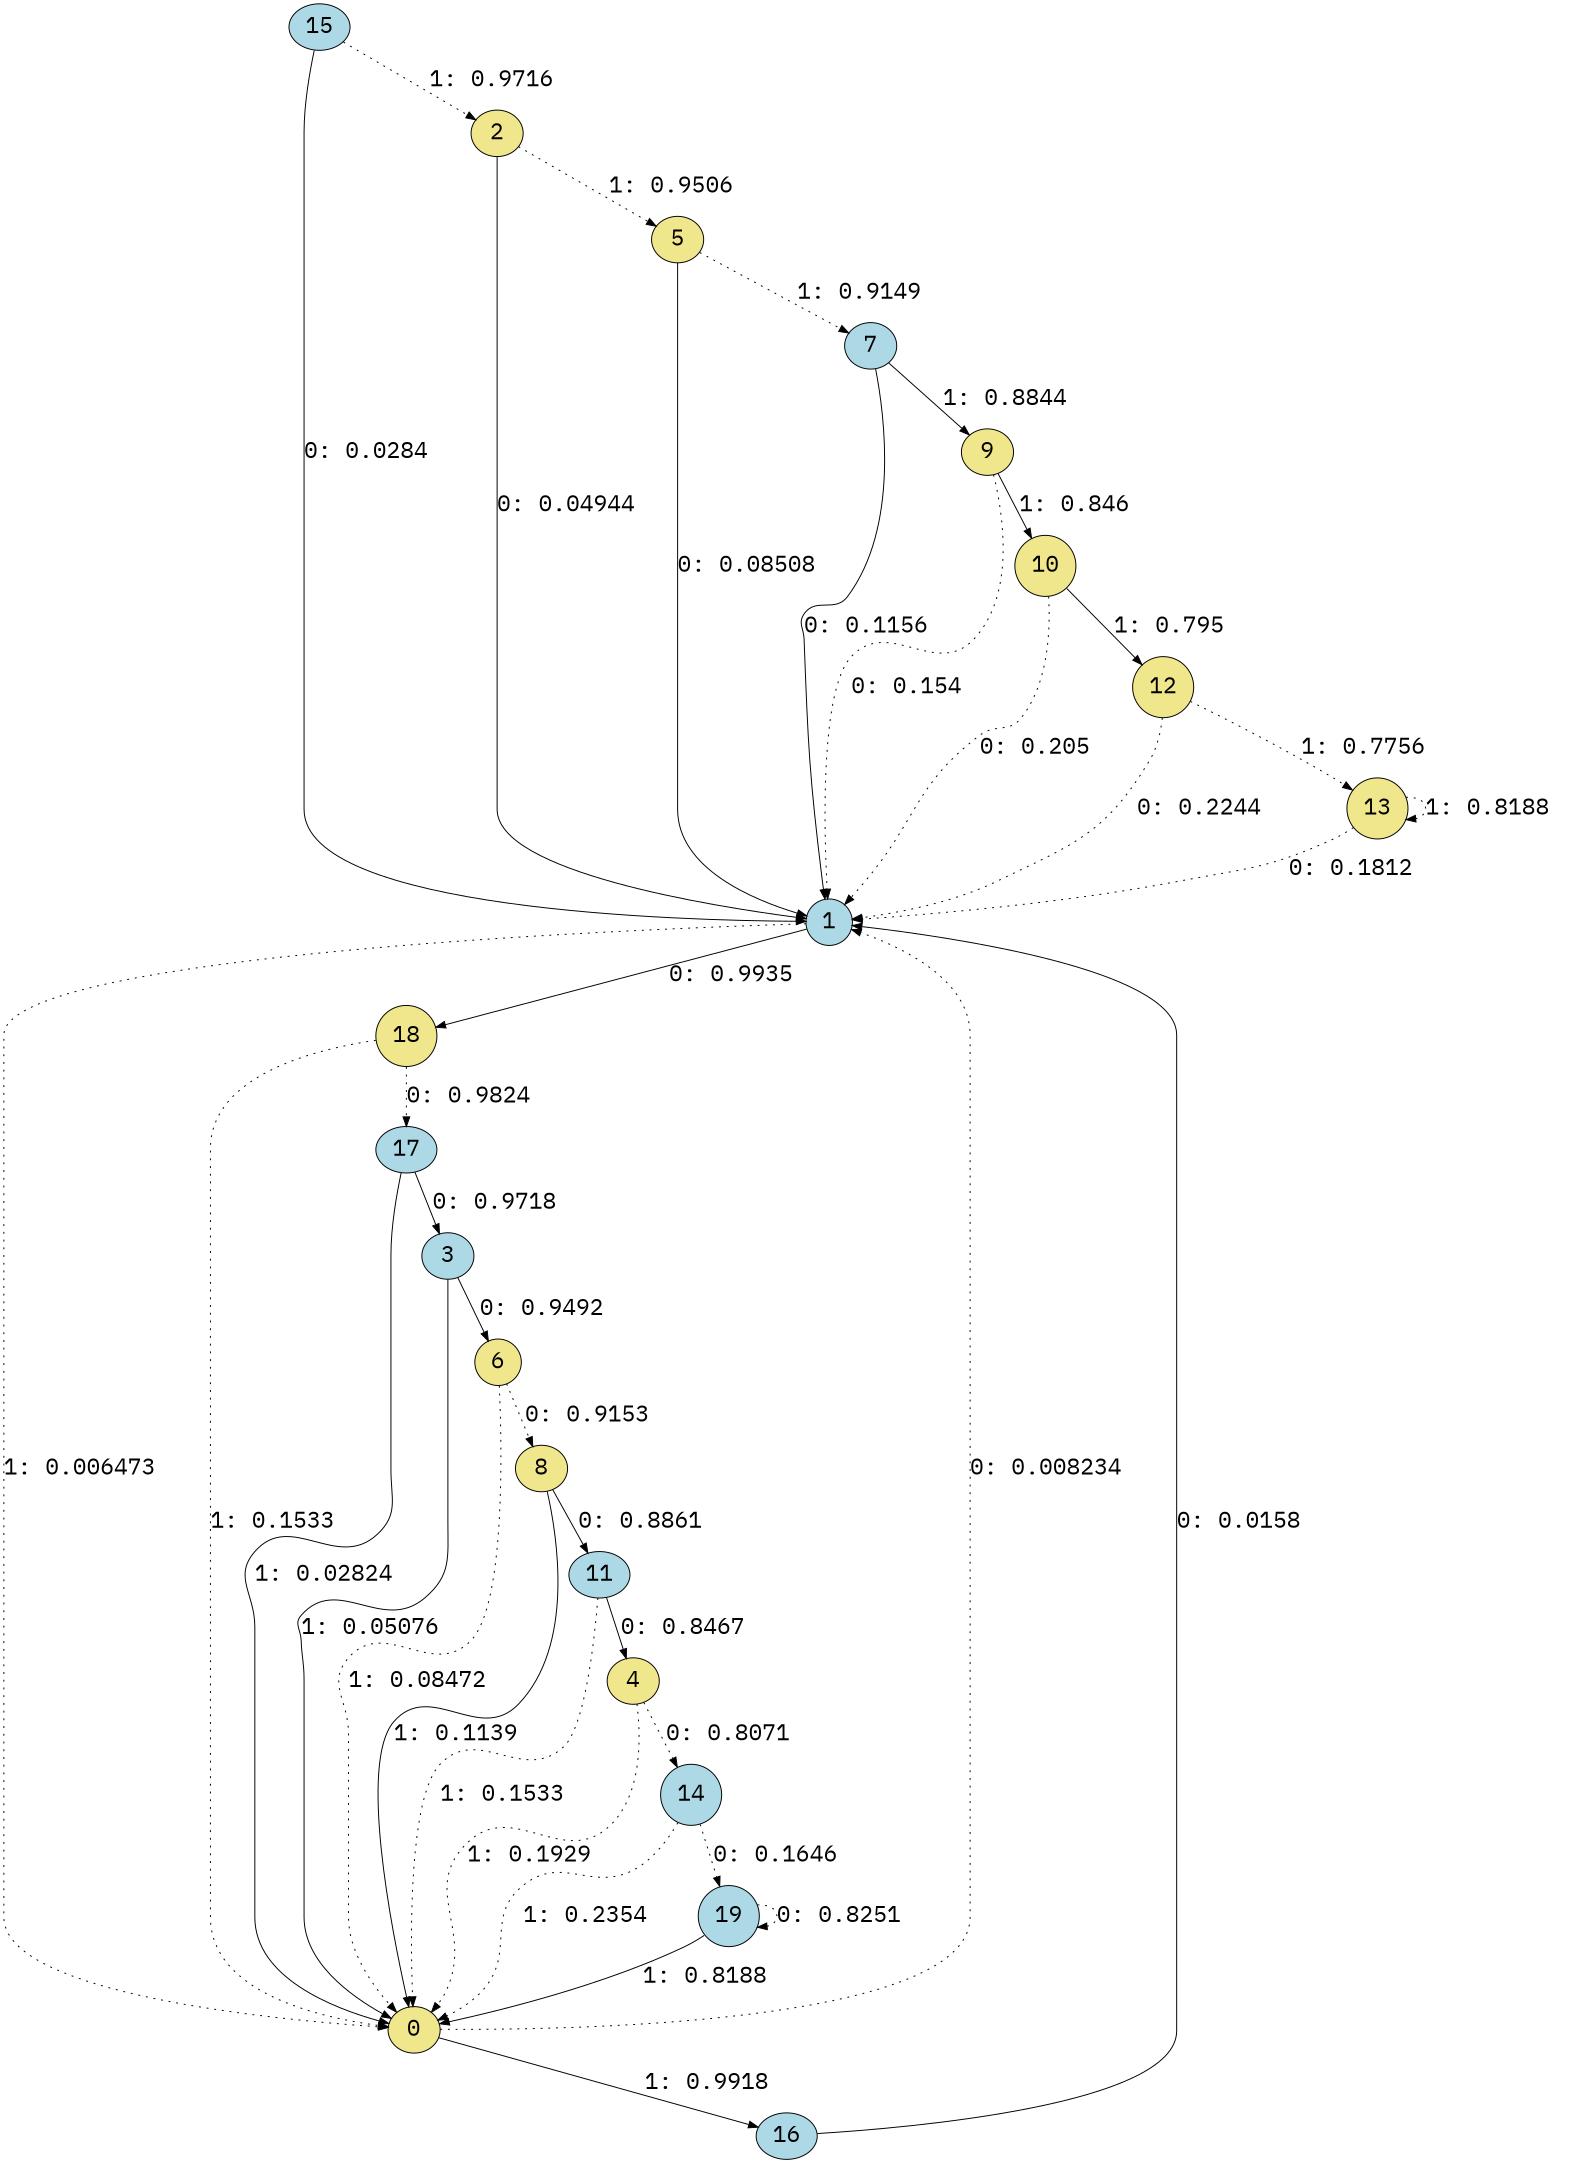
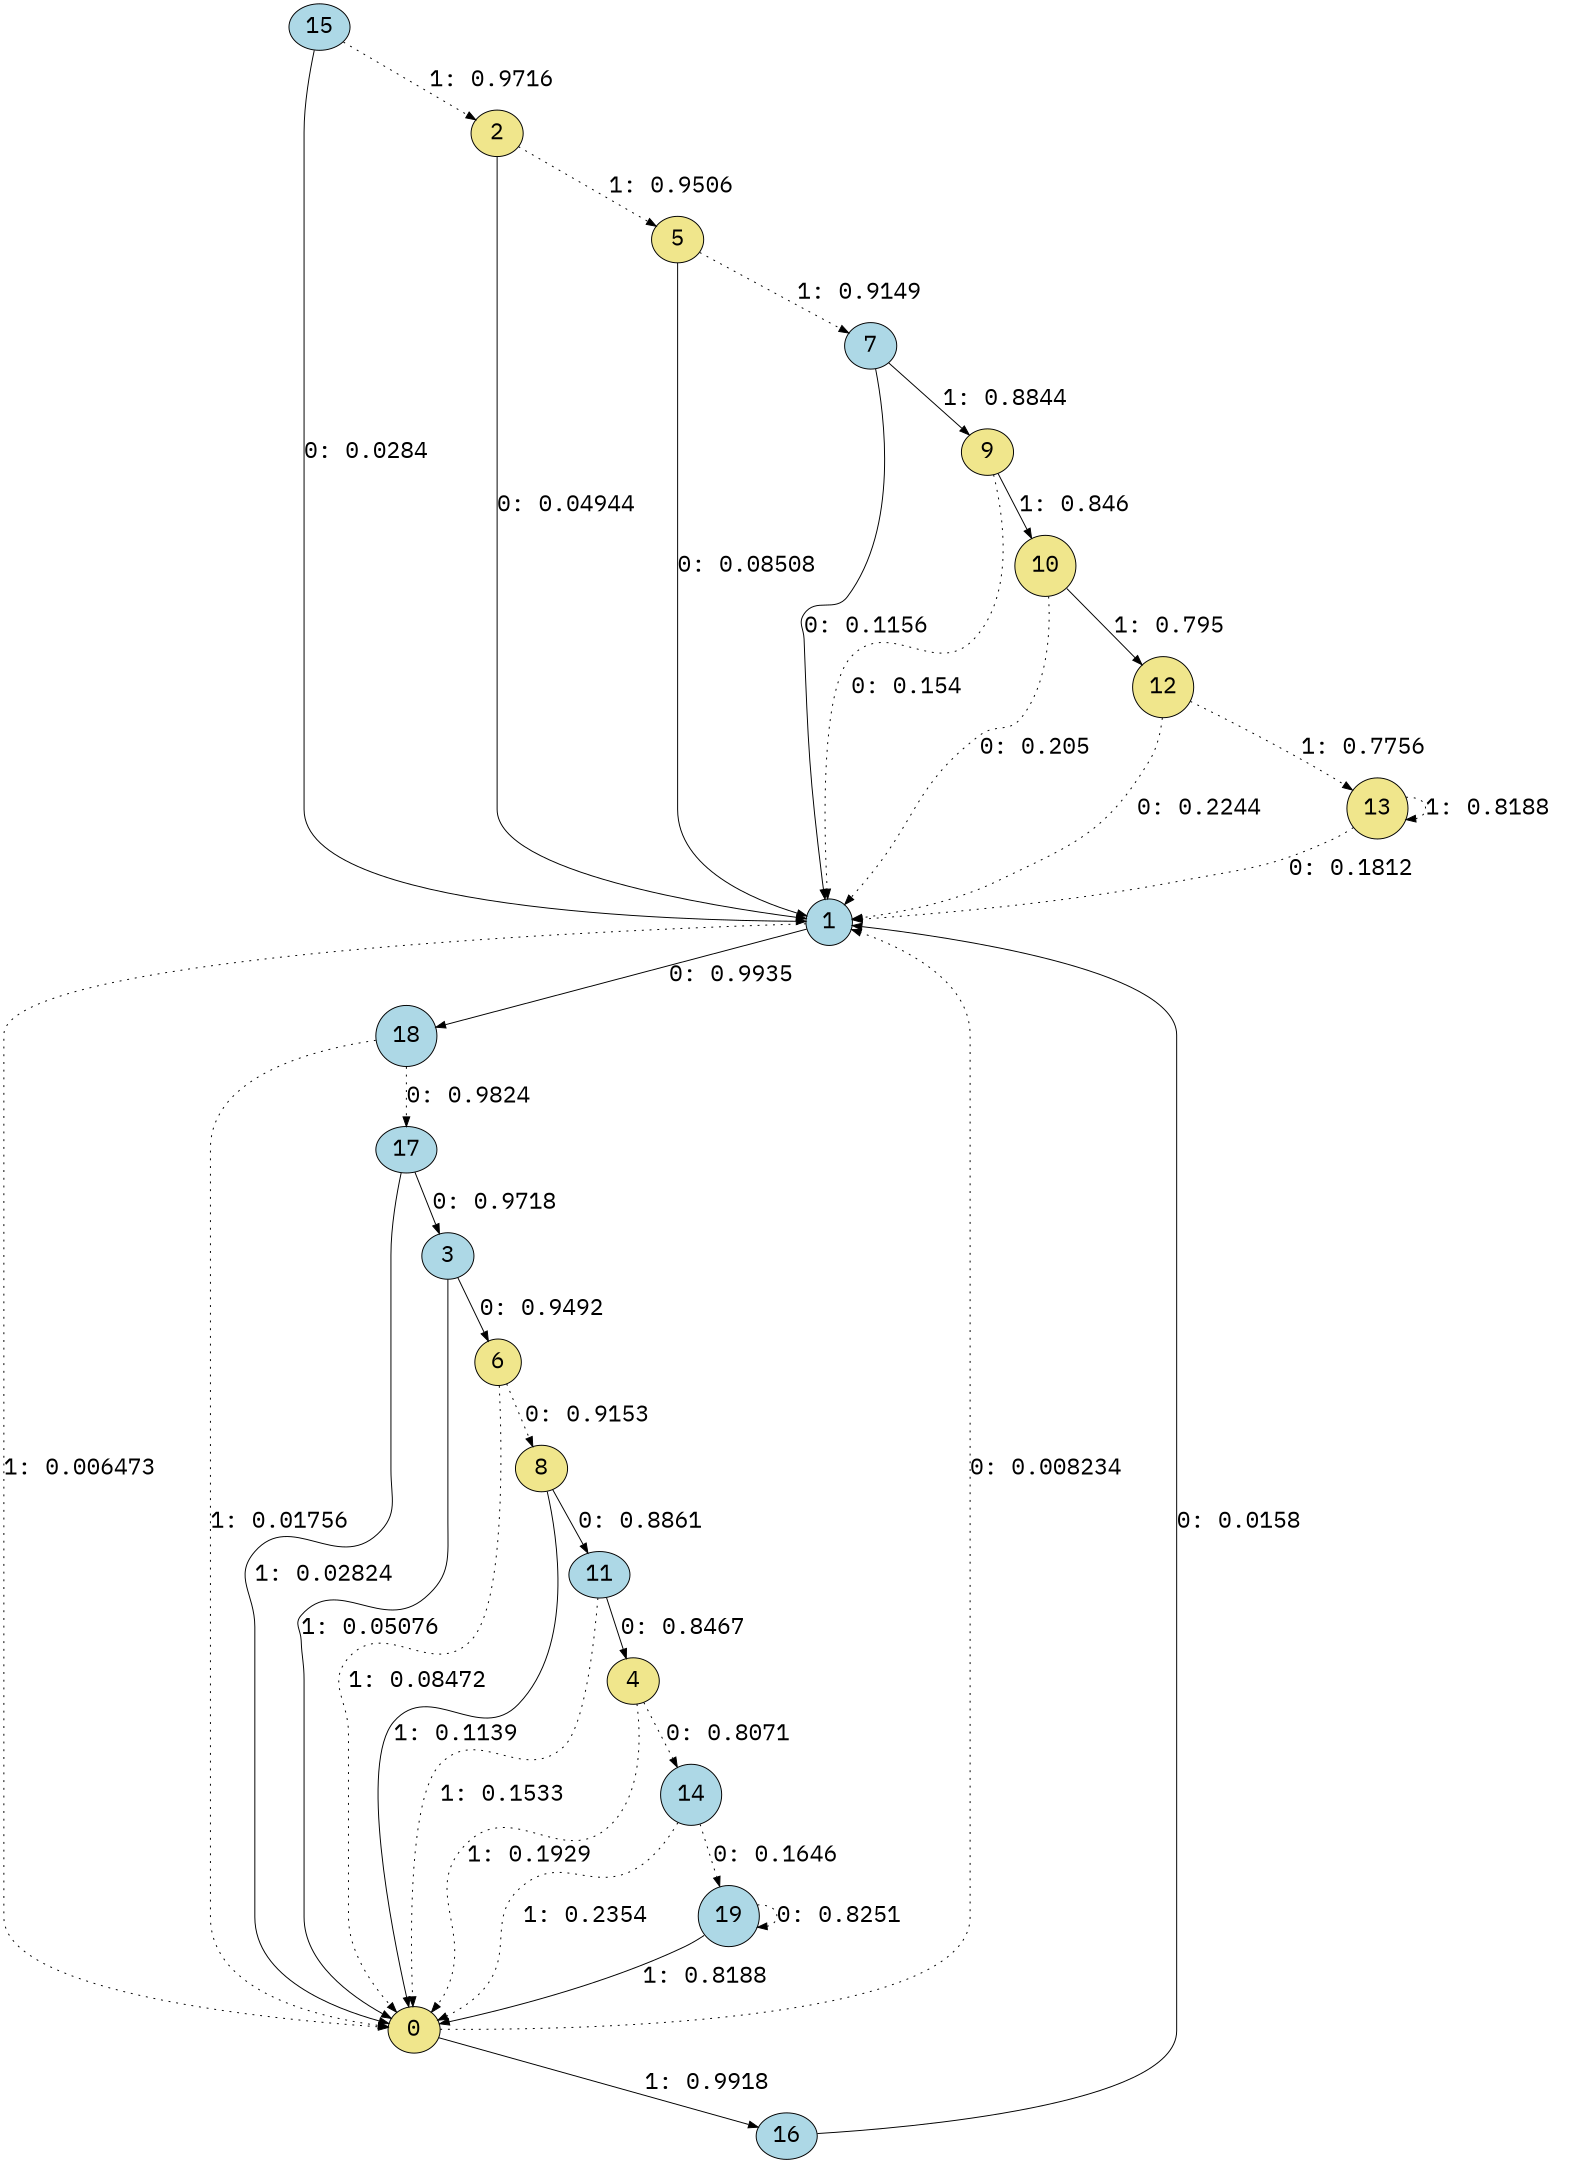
(406, 1036) -> (406, 1036)
(293, 1522) -> (293, 1522)
